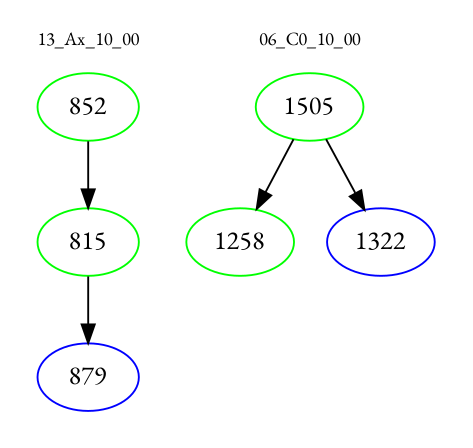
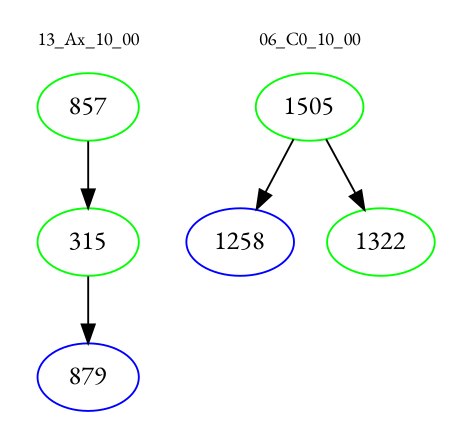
(88, 107) -> (88, 107)
(88, 242) -> (88, 242)
(240, 242) -> (240, 242)
(381, 242) -> (381, 242)
